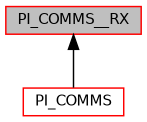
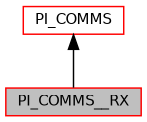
(74, 69) -> (74, 69)
